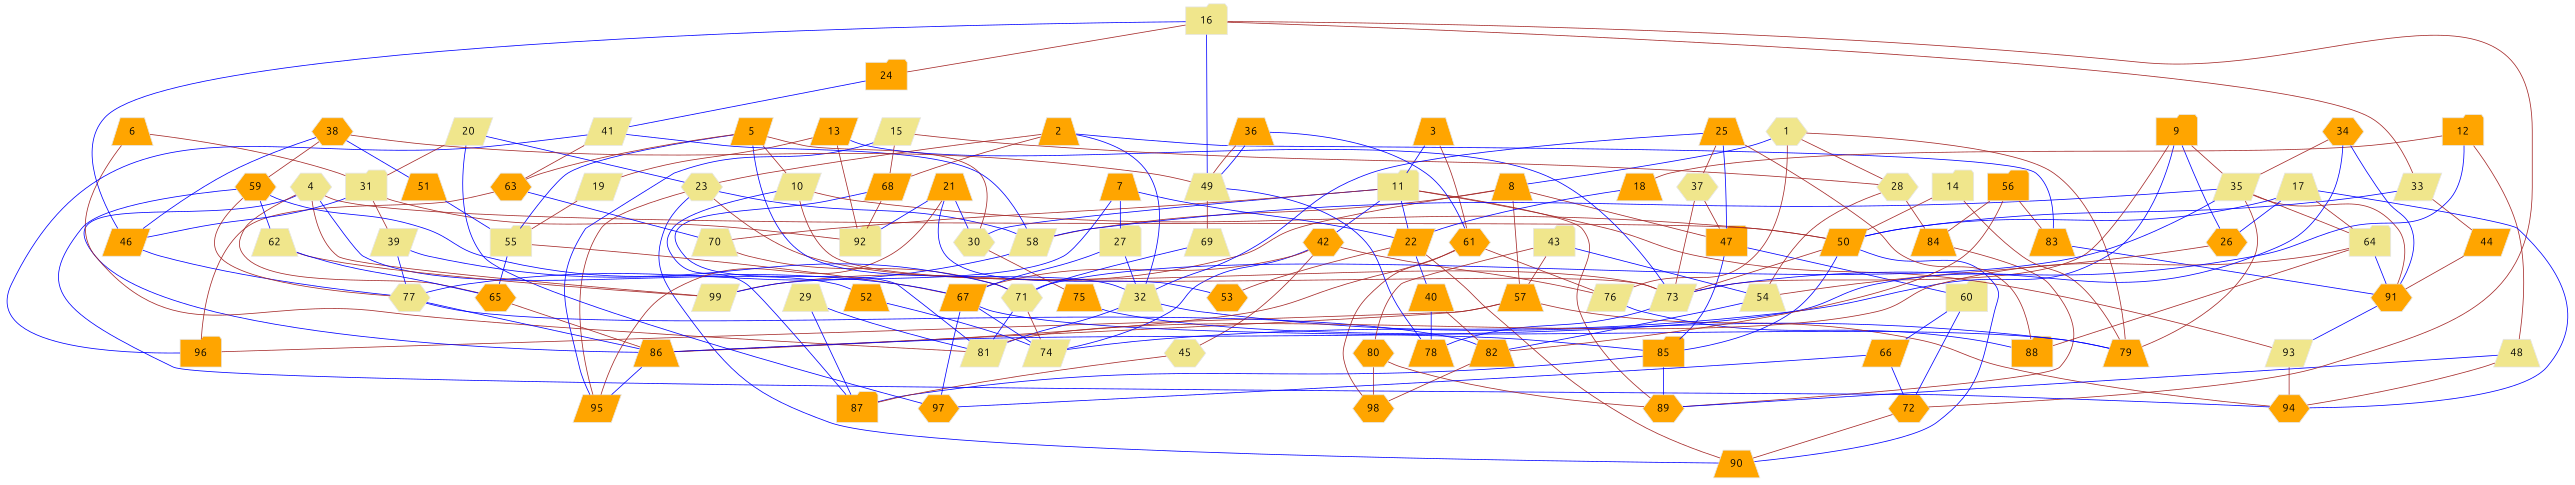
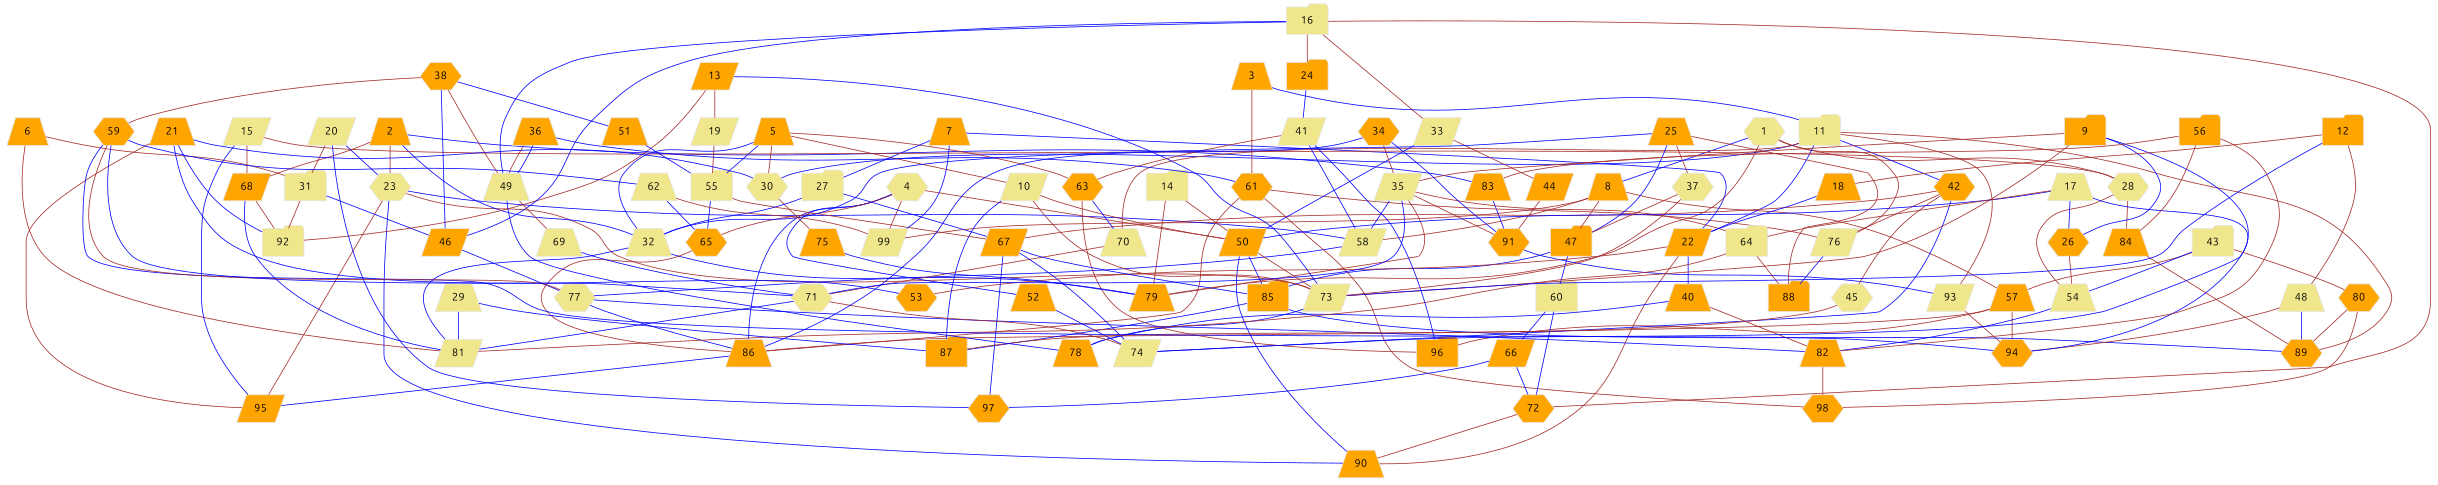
(752, 132) -> (773, 132)
(394, 242) -> none
(2381, 270) -> none
